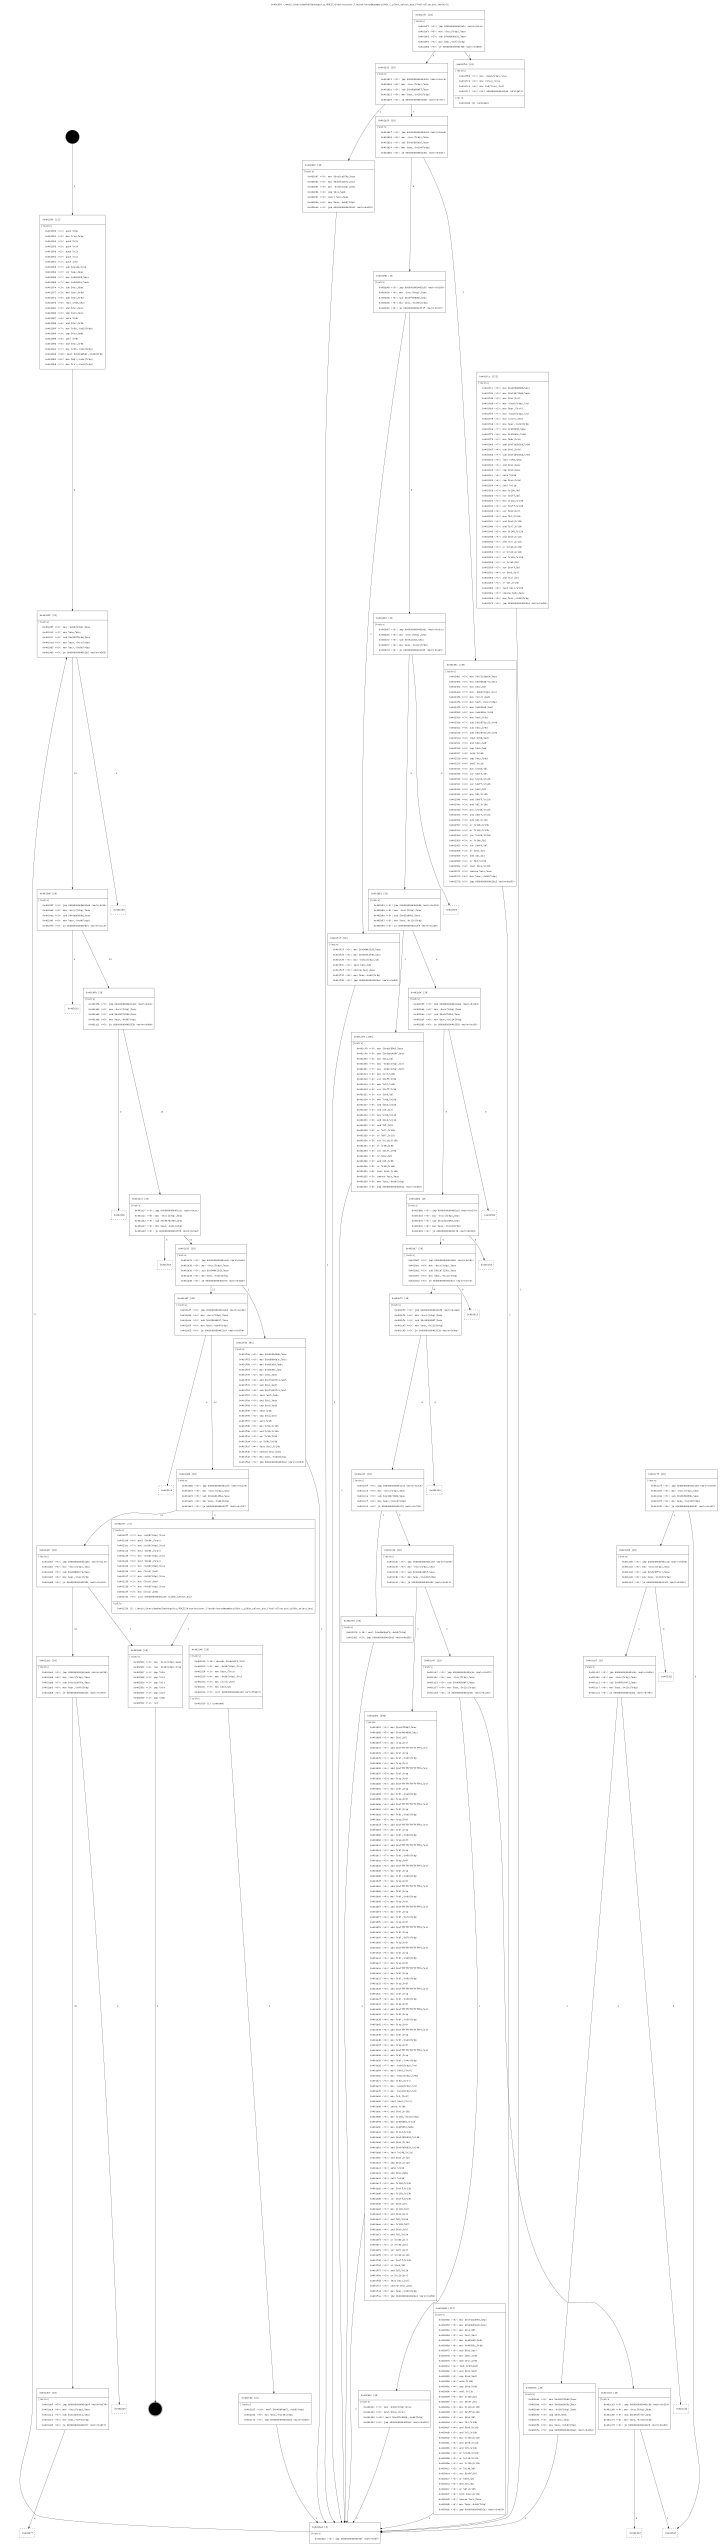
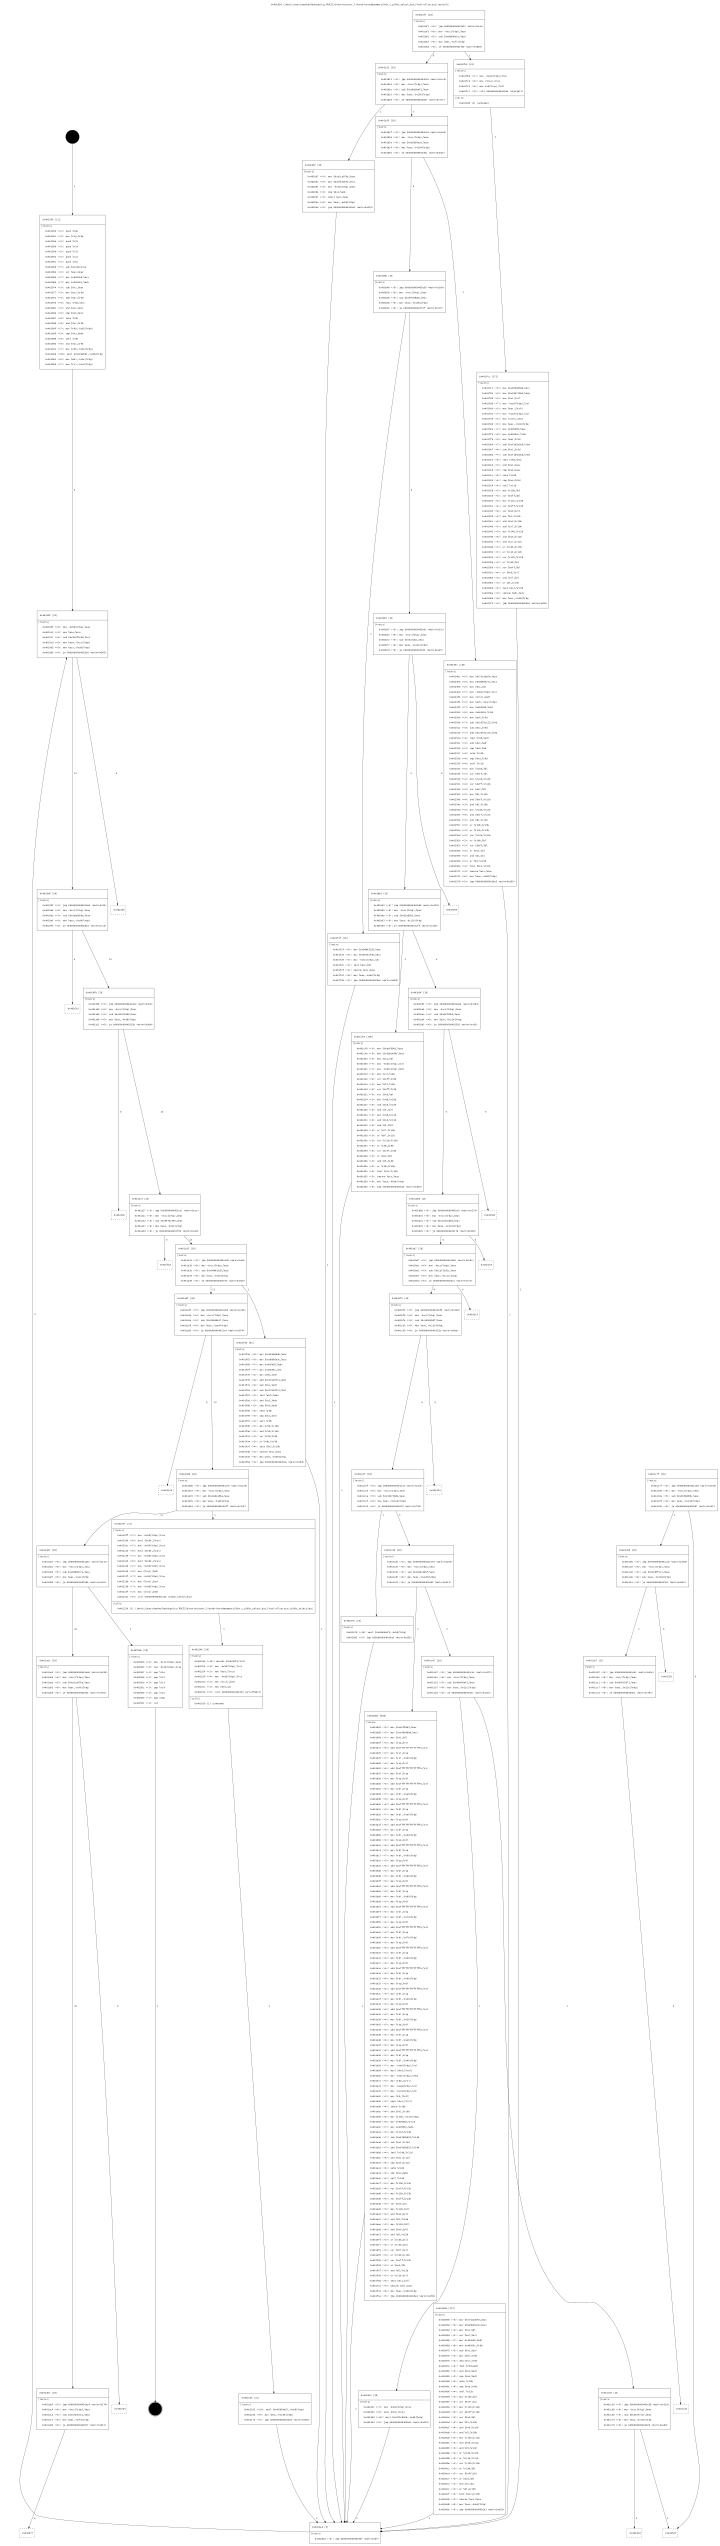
none -> (498, 239)
(181, 1629) -> (220, 1628)
(559, 2409) -> none
